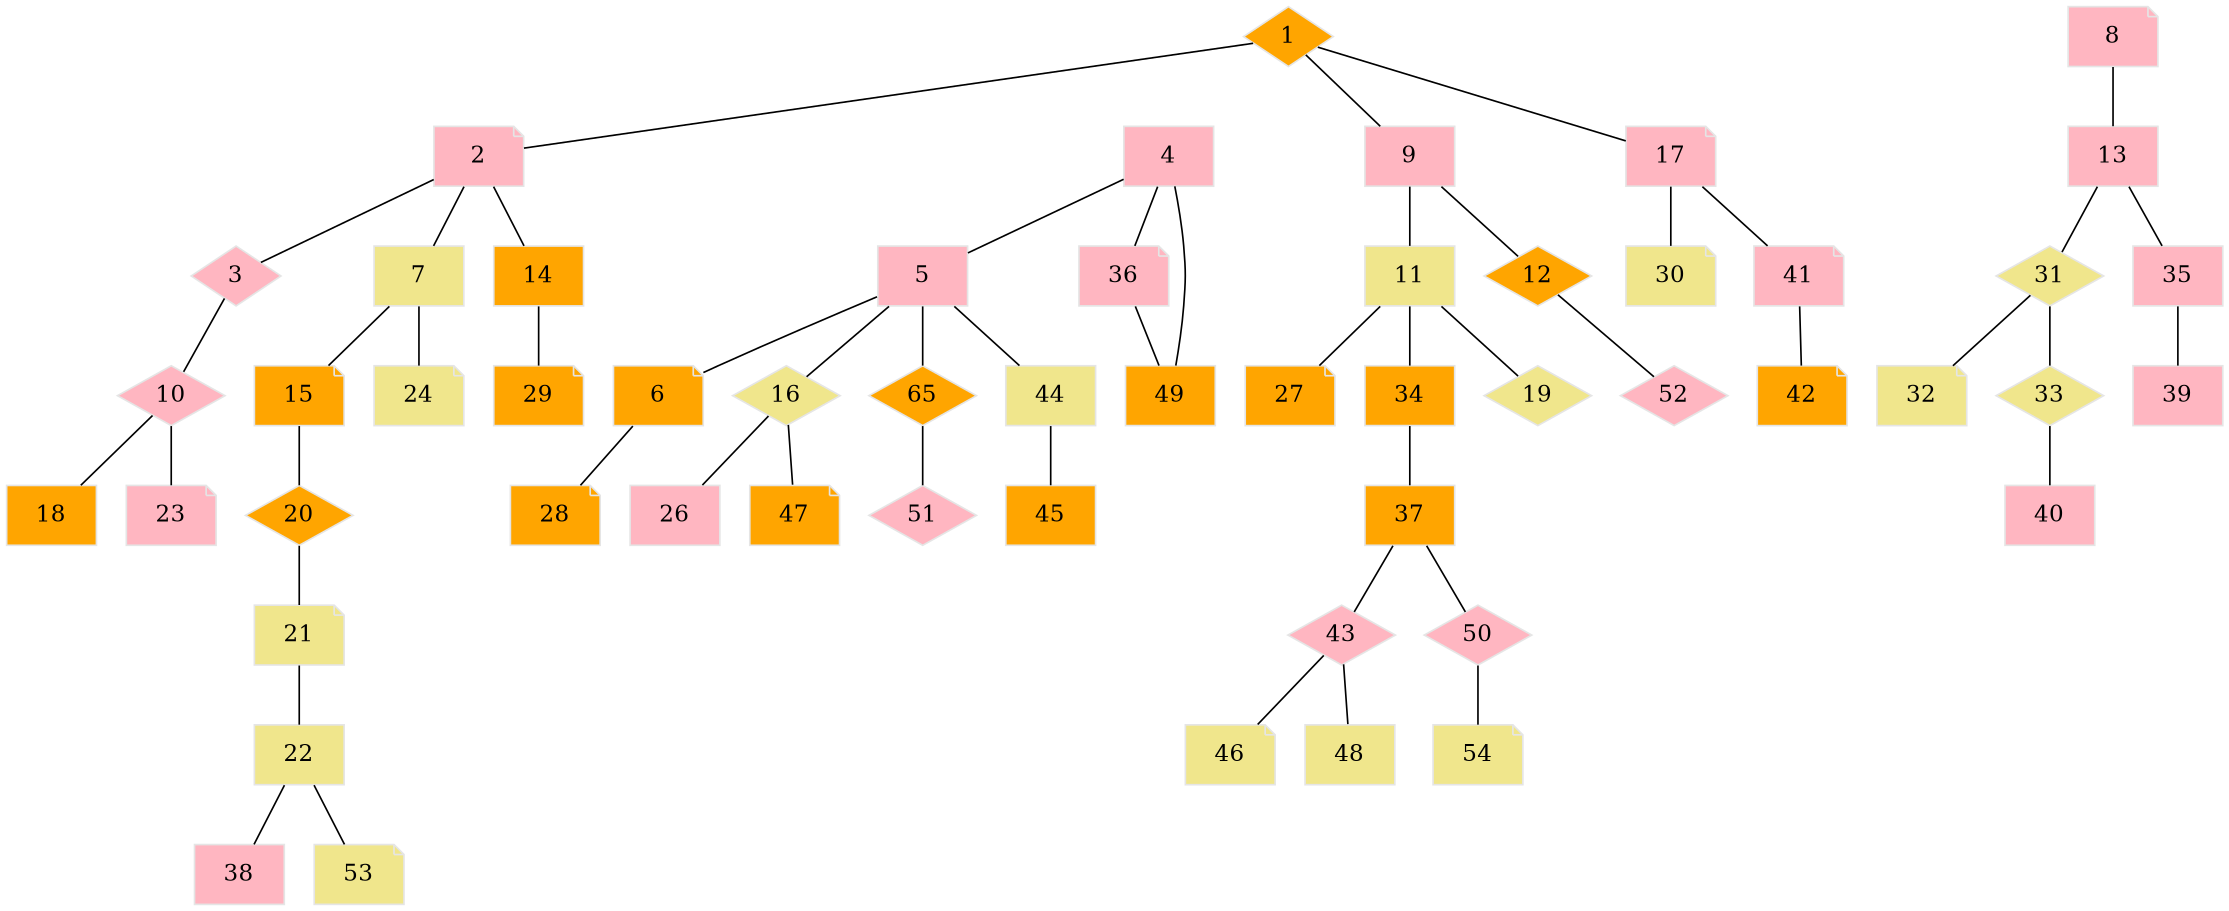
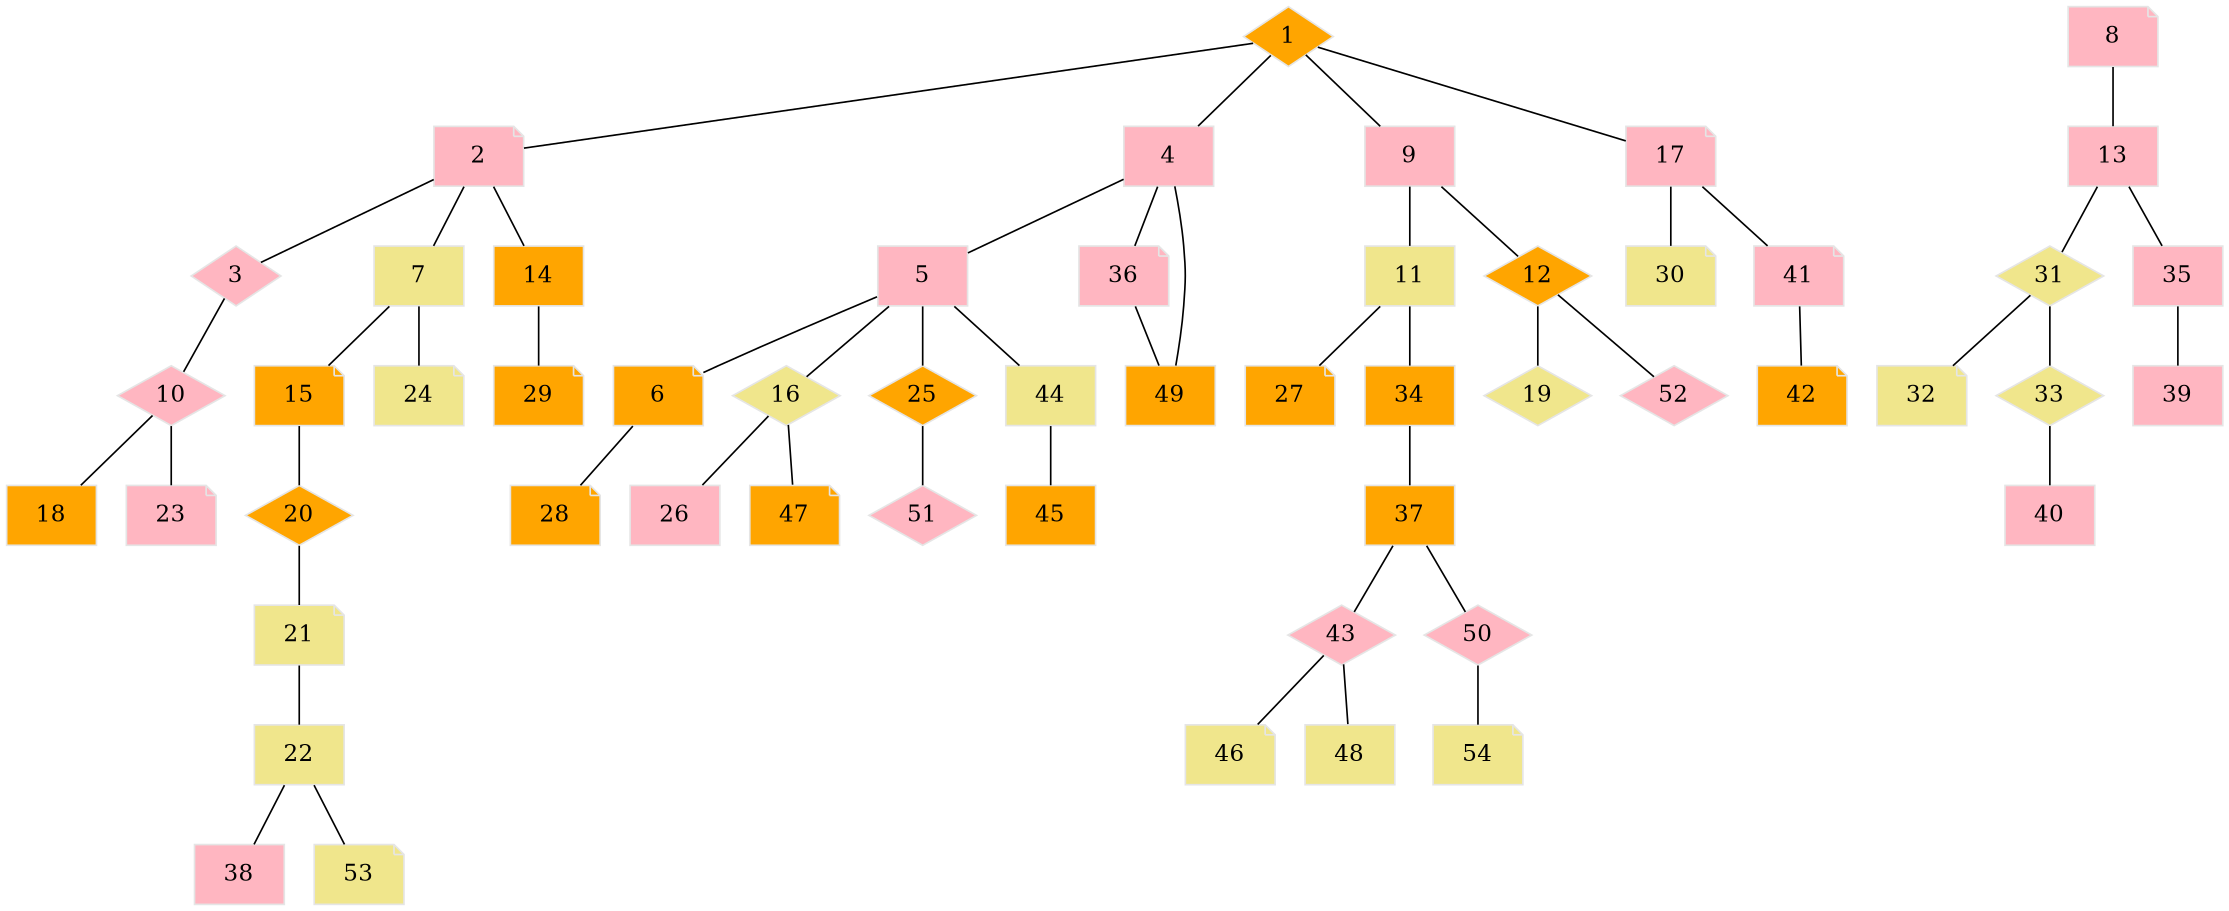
none -> (1234, 91)
(1480, 341) -> (1538, 336)
(923, 396) -> (923, 396)
